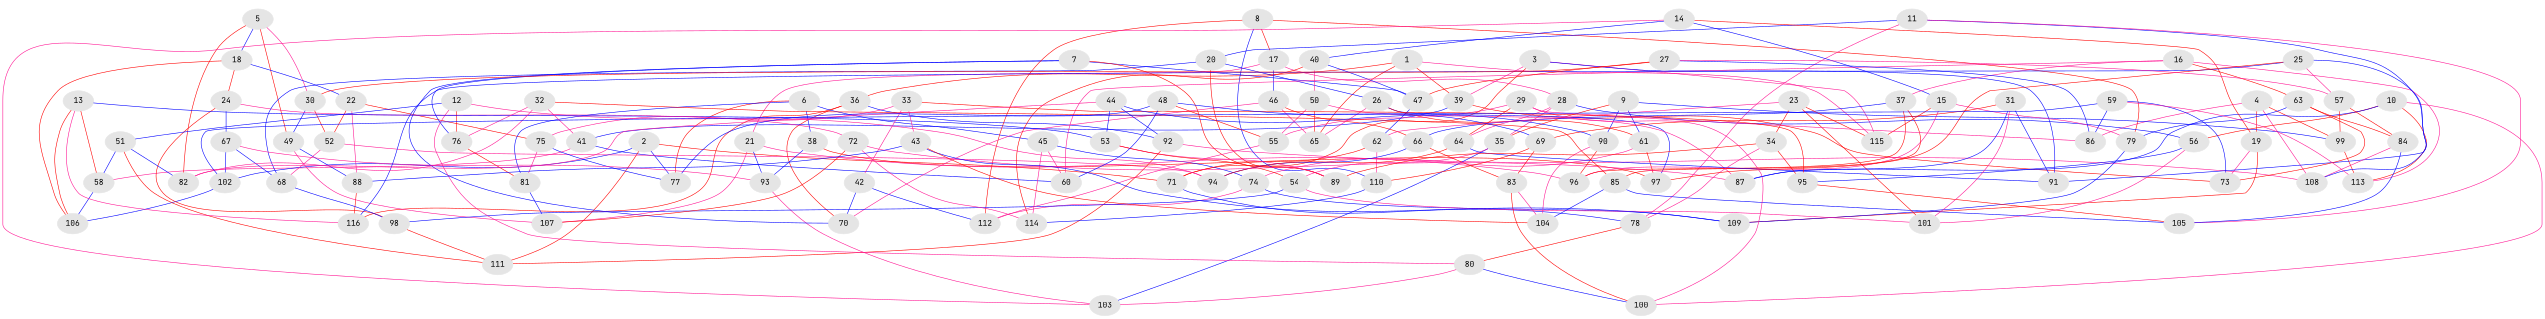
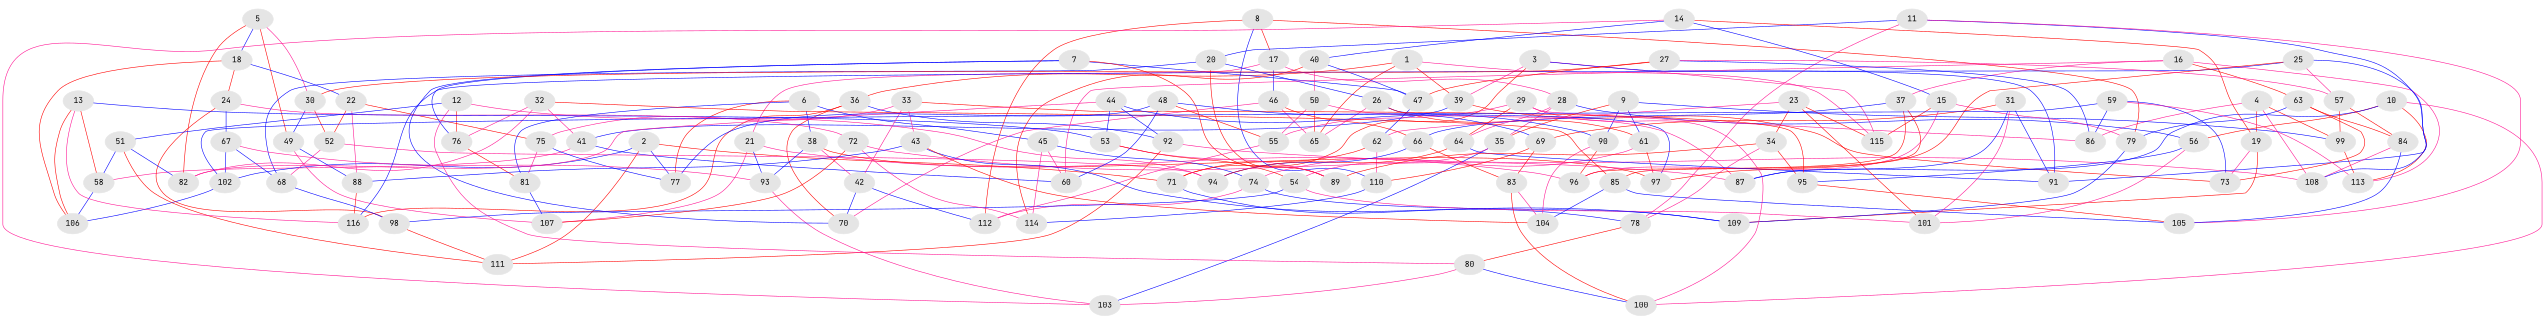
none -> (837, 164)
